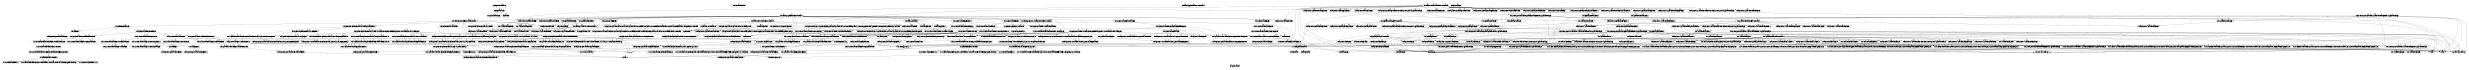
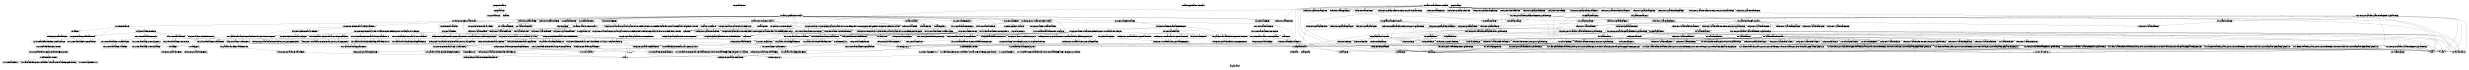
(547, 26) -> none
none -> (449, 32)
(2414, 52) -> none
